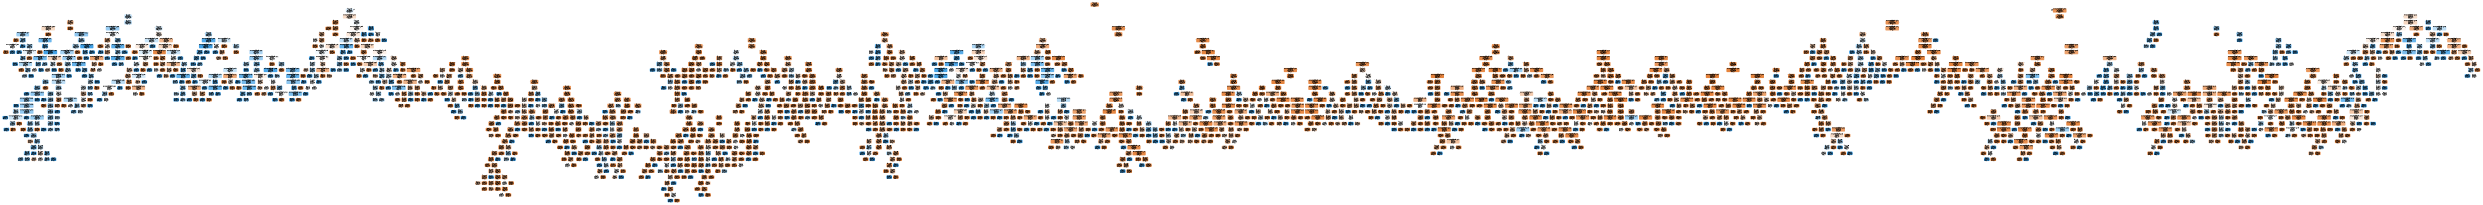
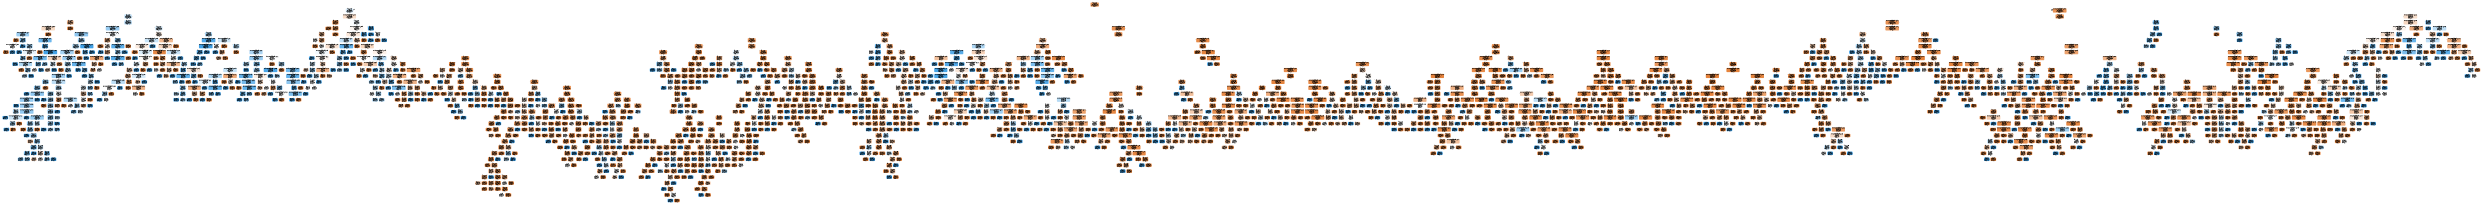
(371, 40) -> (371, 40)
(705, 82) -> (705, 82)
(1325, 88) -> (1325, 88)
none -> (1977, 88)
(1262, 94) -> none
none -> (882, 153)
